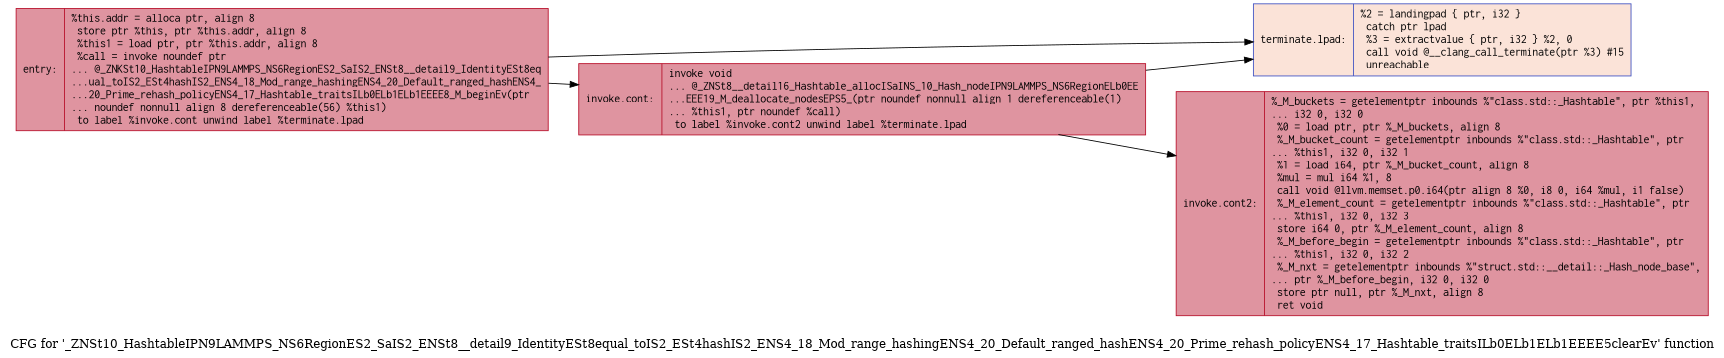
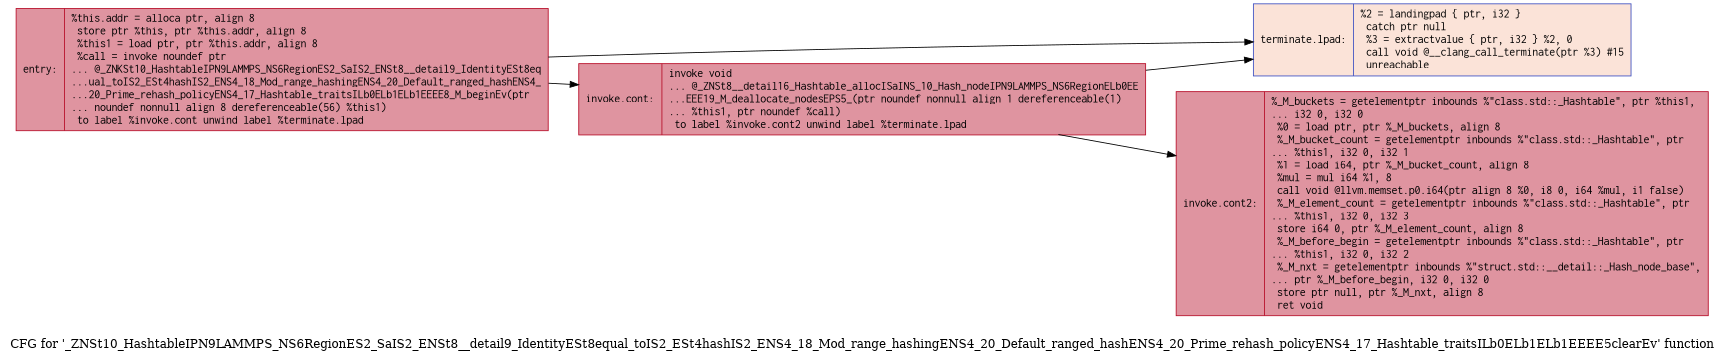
(1404, 27) -> (1404, 27)
